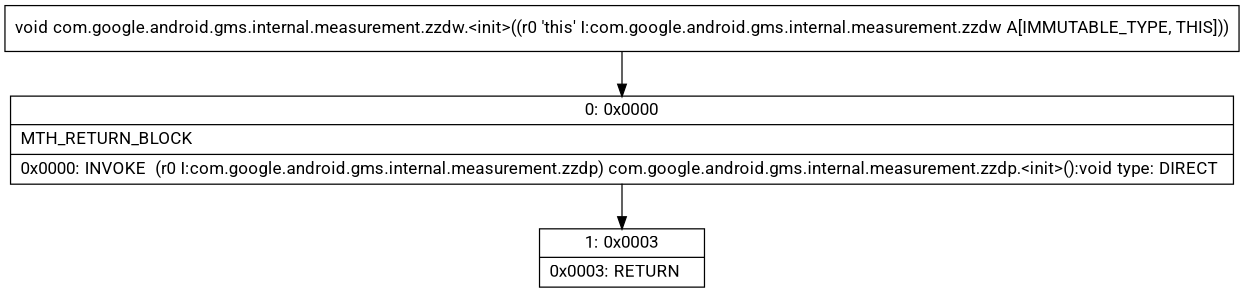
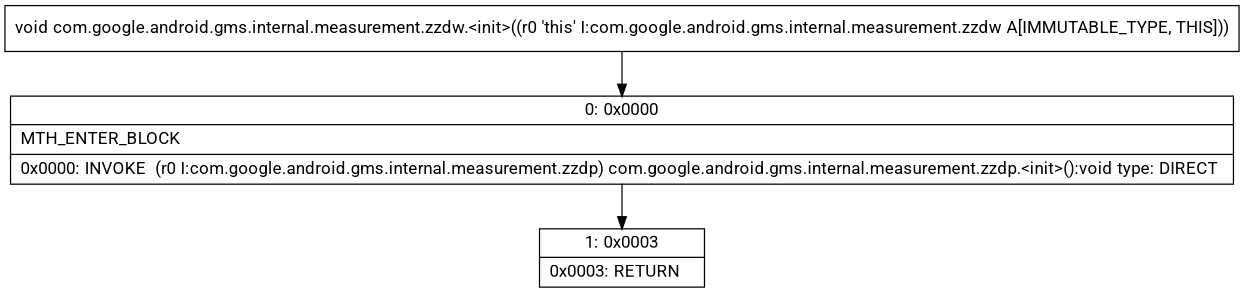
(107, 139) -> (101, 139)
